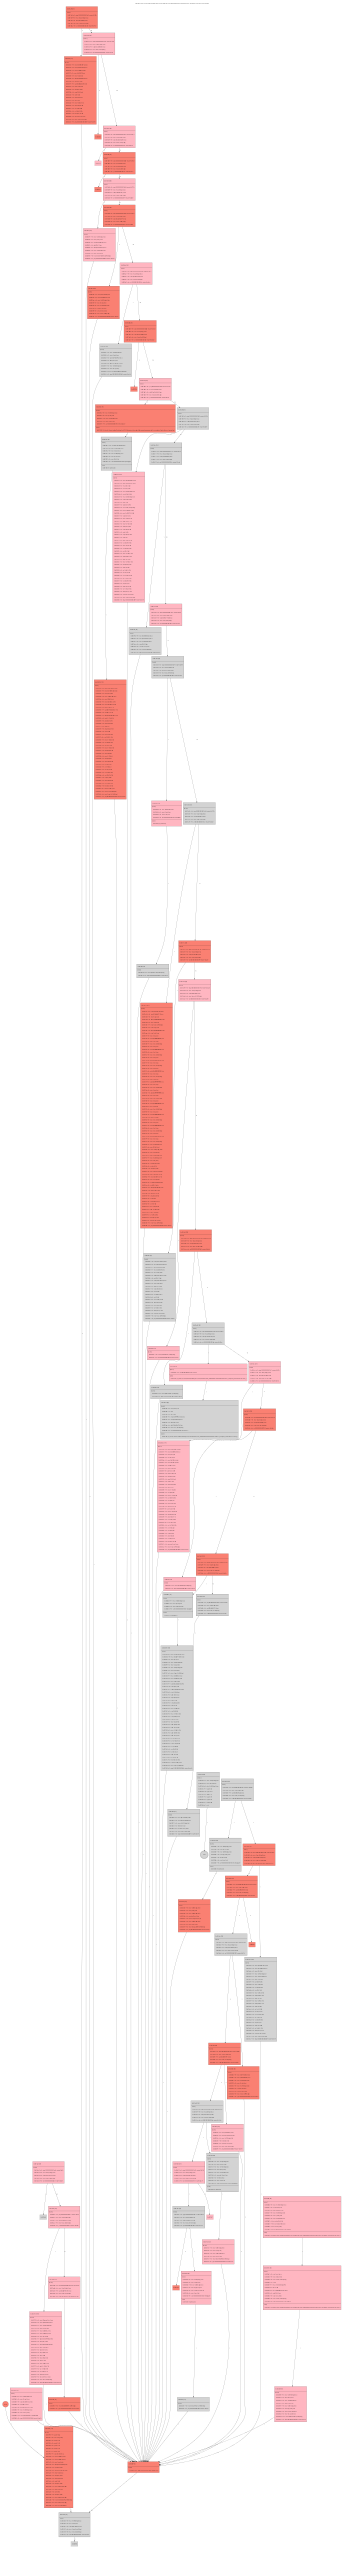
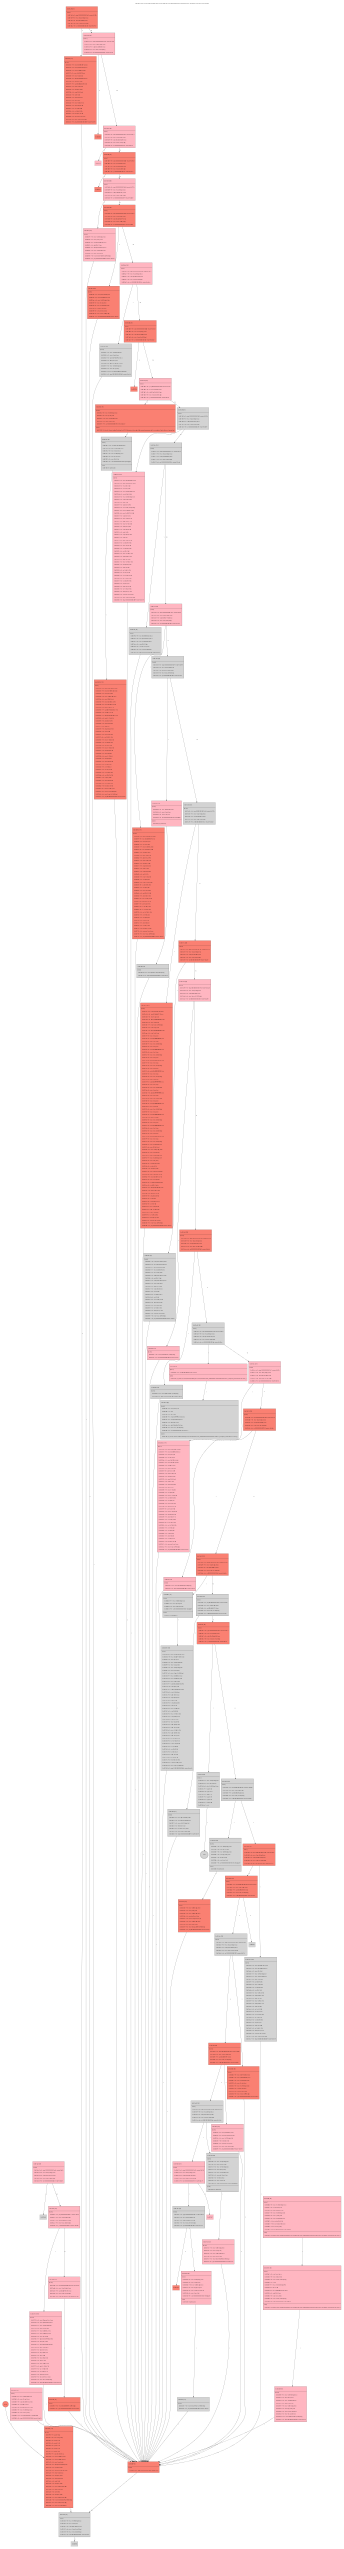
none -> (148, 883)
none -> (213, 1633)
(252, 1945) -> (252, 1945)
